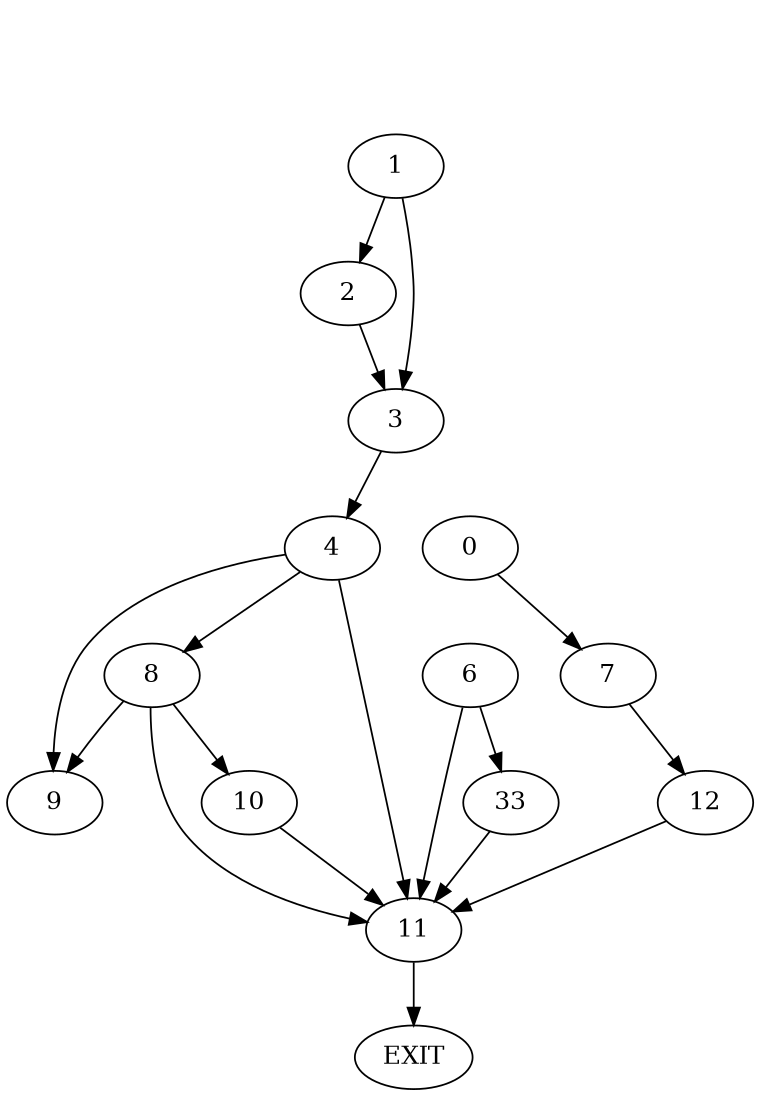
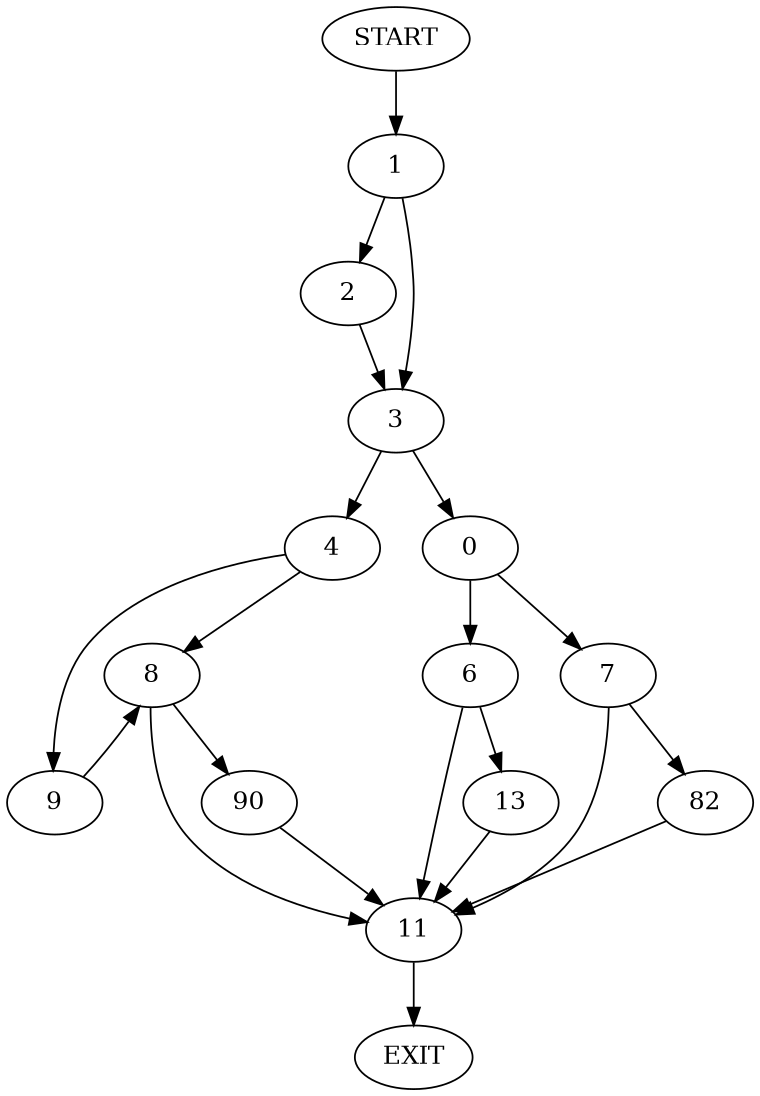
none -> (396, 39)
none -> (428, 476)
none -> (470, 603)
(100, 729) -> (107, 750)
(371, 731) -> (576, 832)
(249, 803) -> (249, 803)
(511, 803) -> (511, 803)
(705, 803) -> (705, 803)
